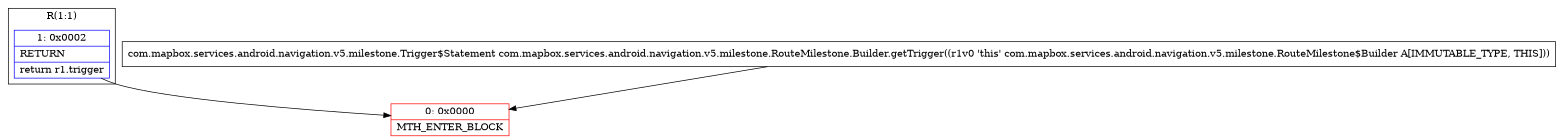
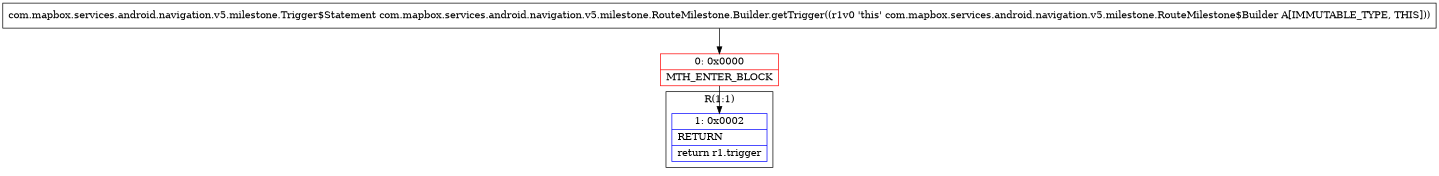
(241, 104) -> (719, 96)
